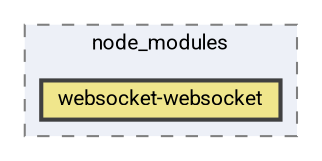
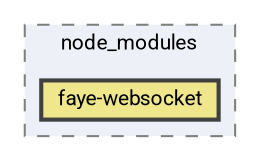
(161, 100) -> (130, 100)
